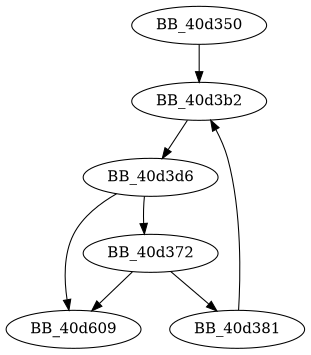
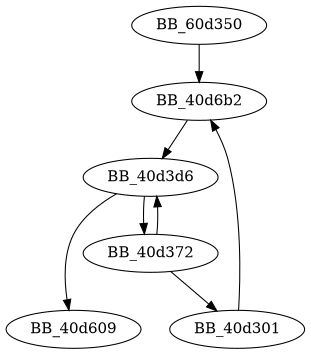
(199, 25) -> (199, 25)
(199, 101) -> (199, 101)
(116, 288) -> (158, 220)
(237, 329) -> (237, 329)
